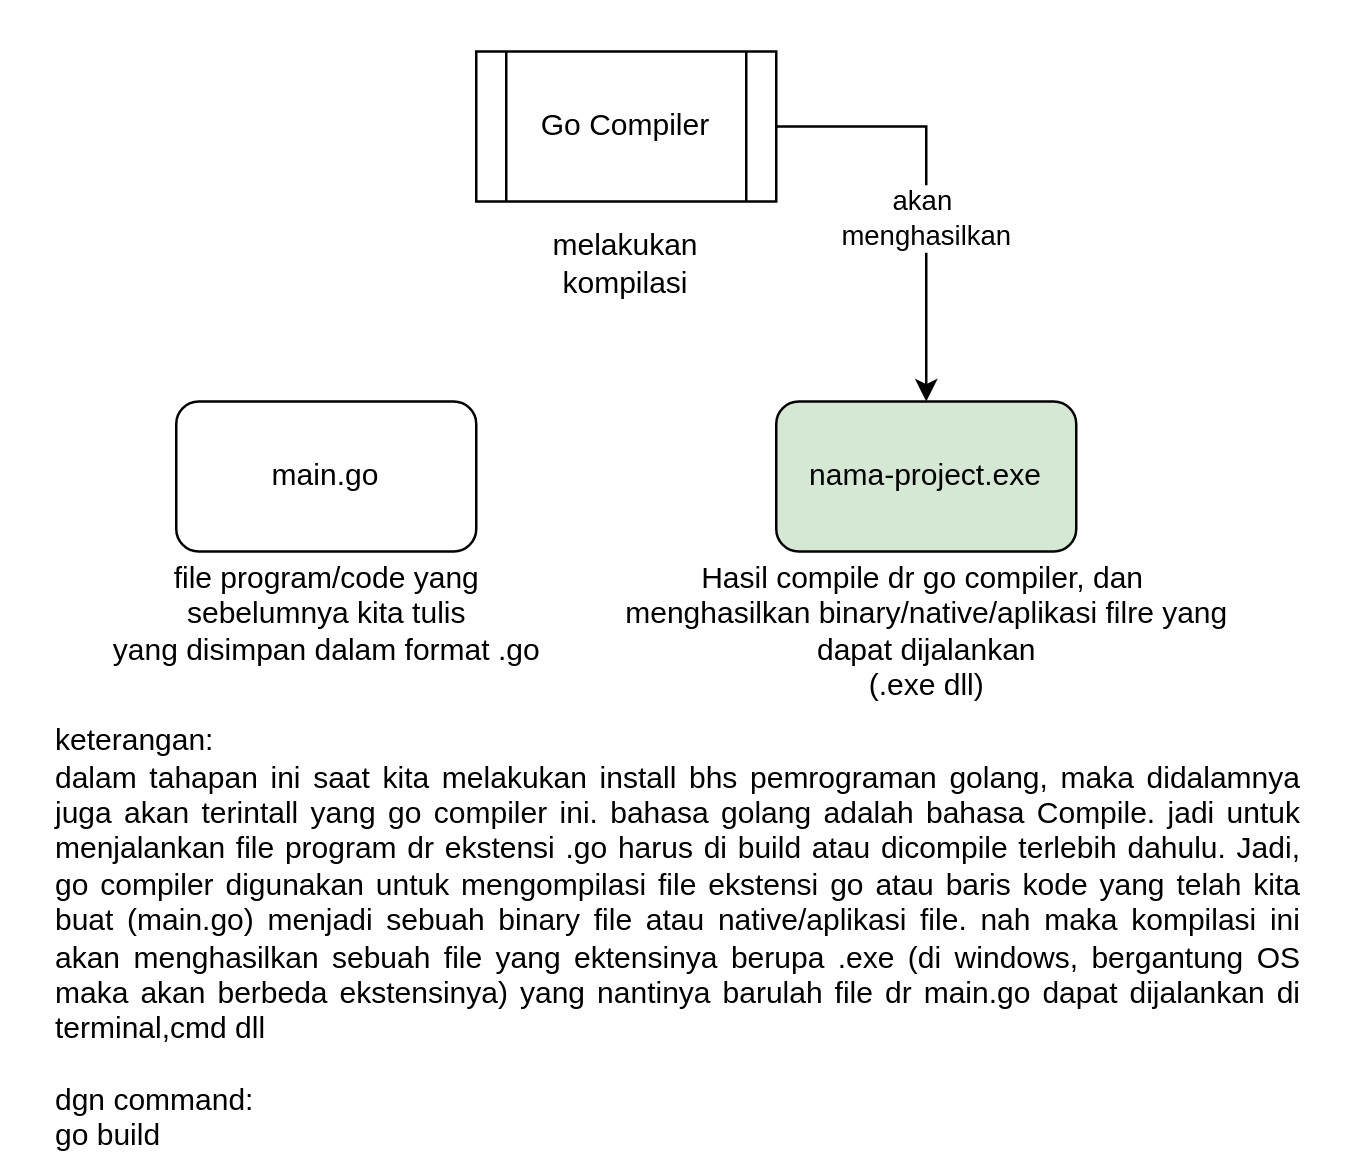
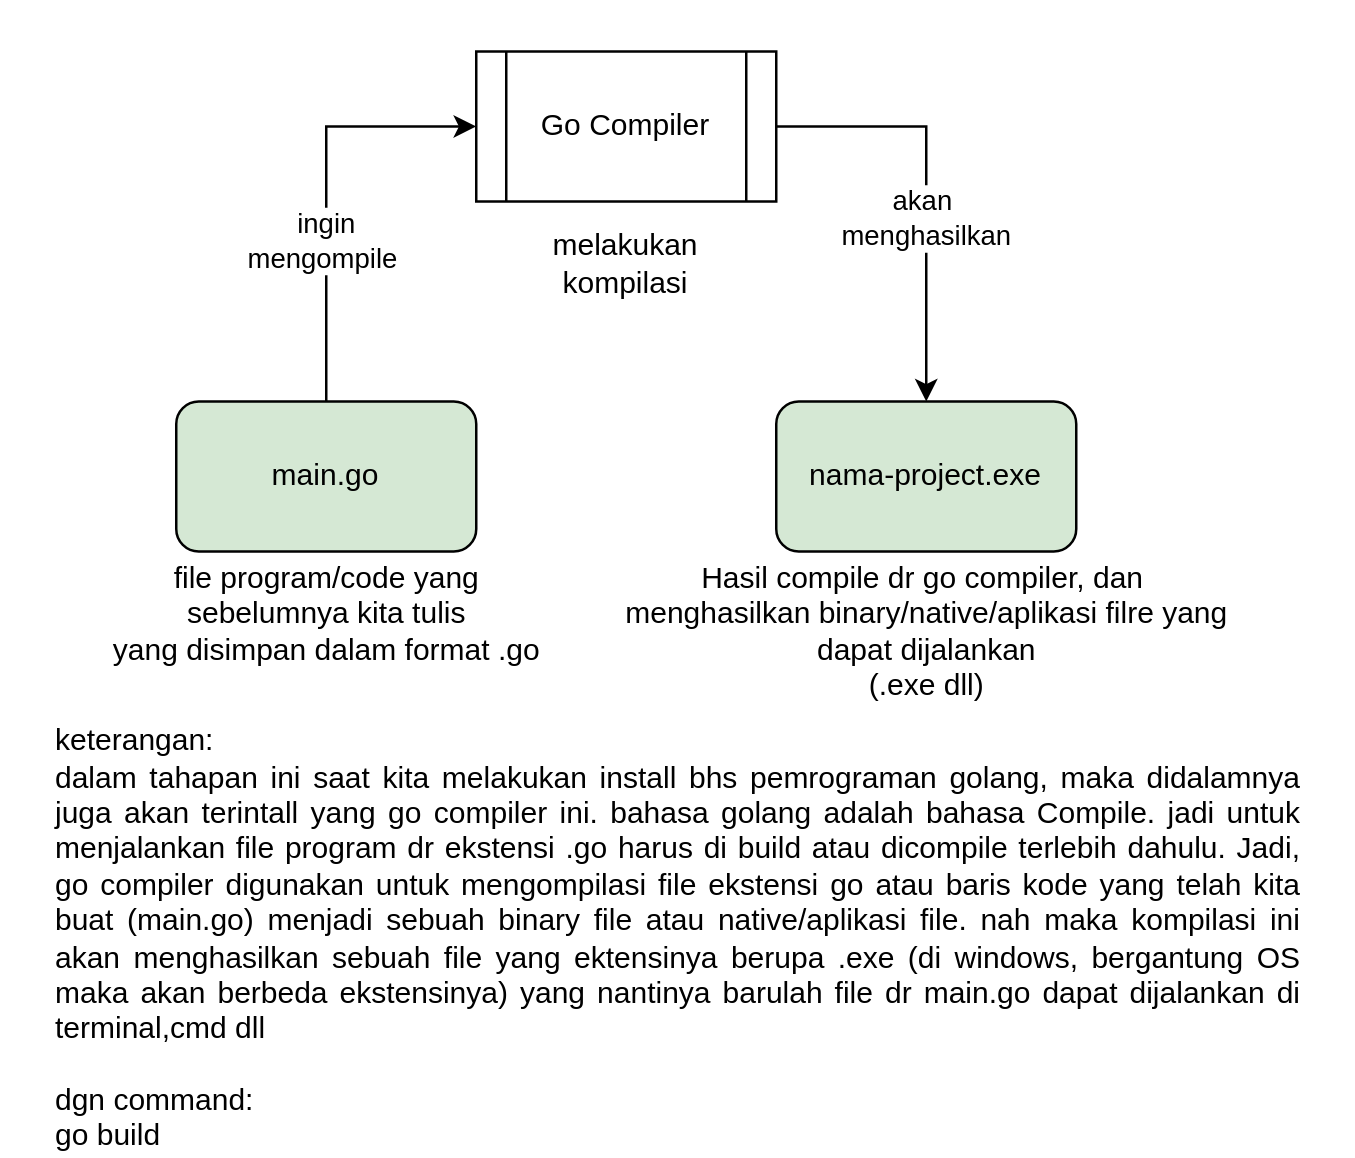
none -> (336, 126)
(326, 476) -> (326, 476)
